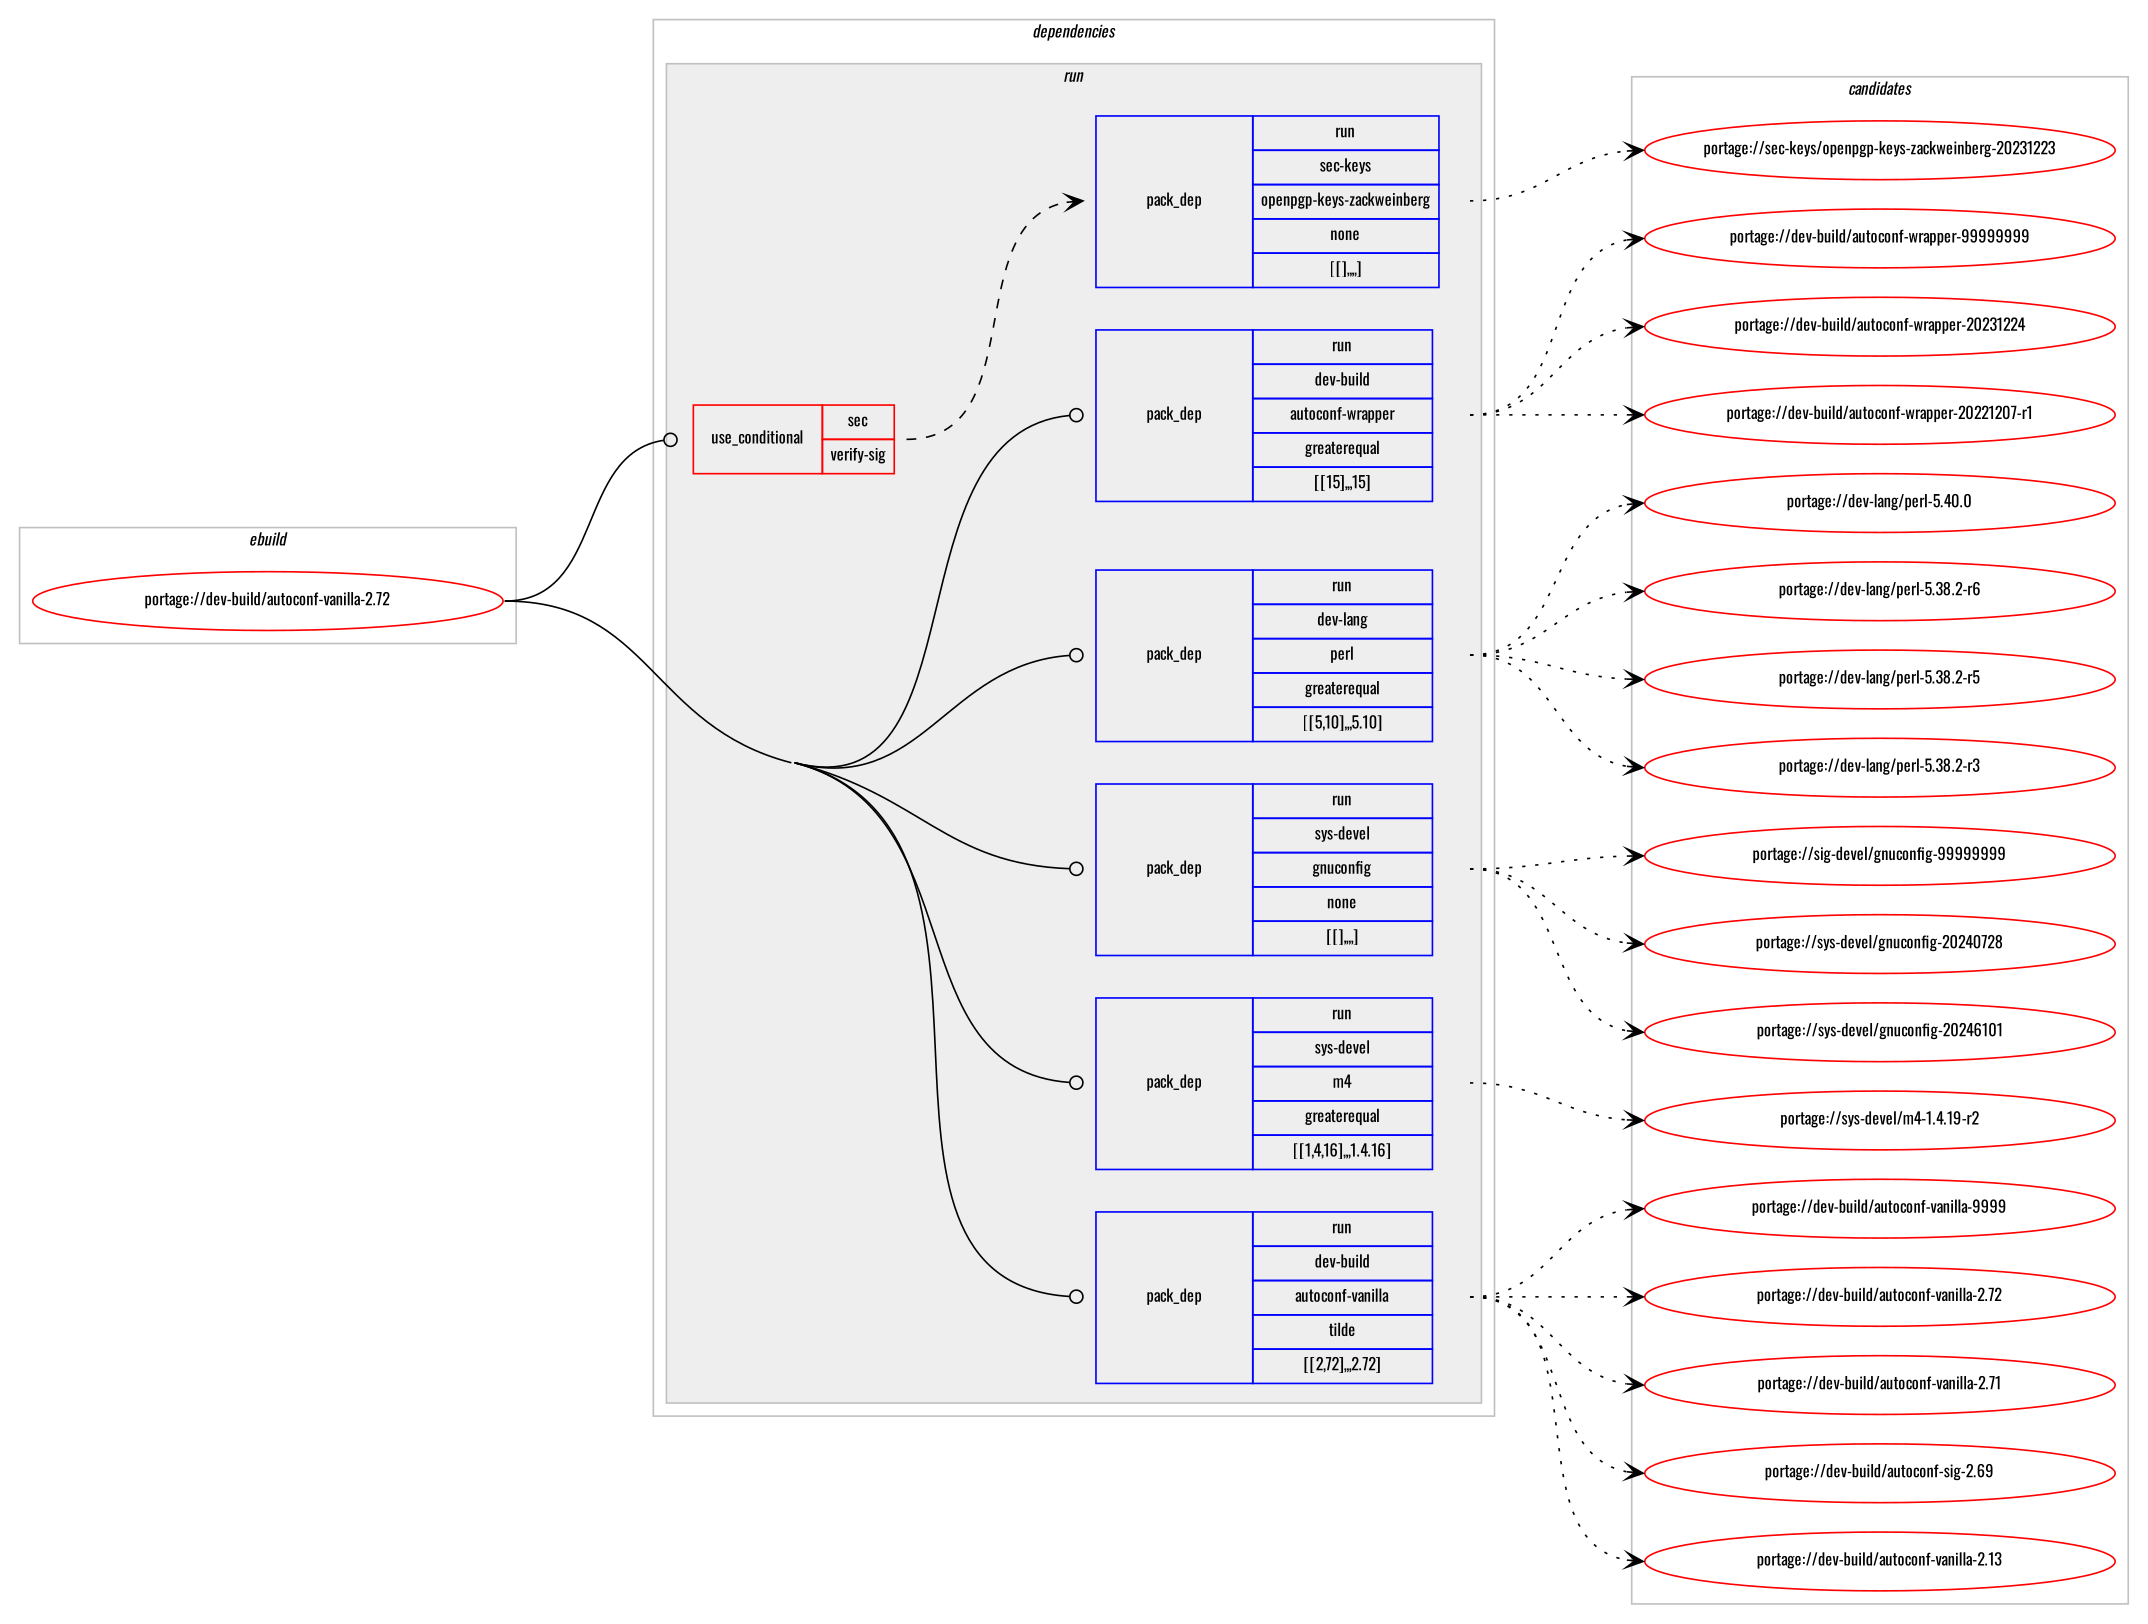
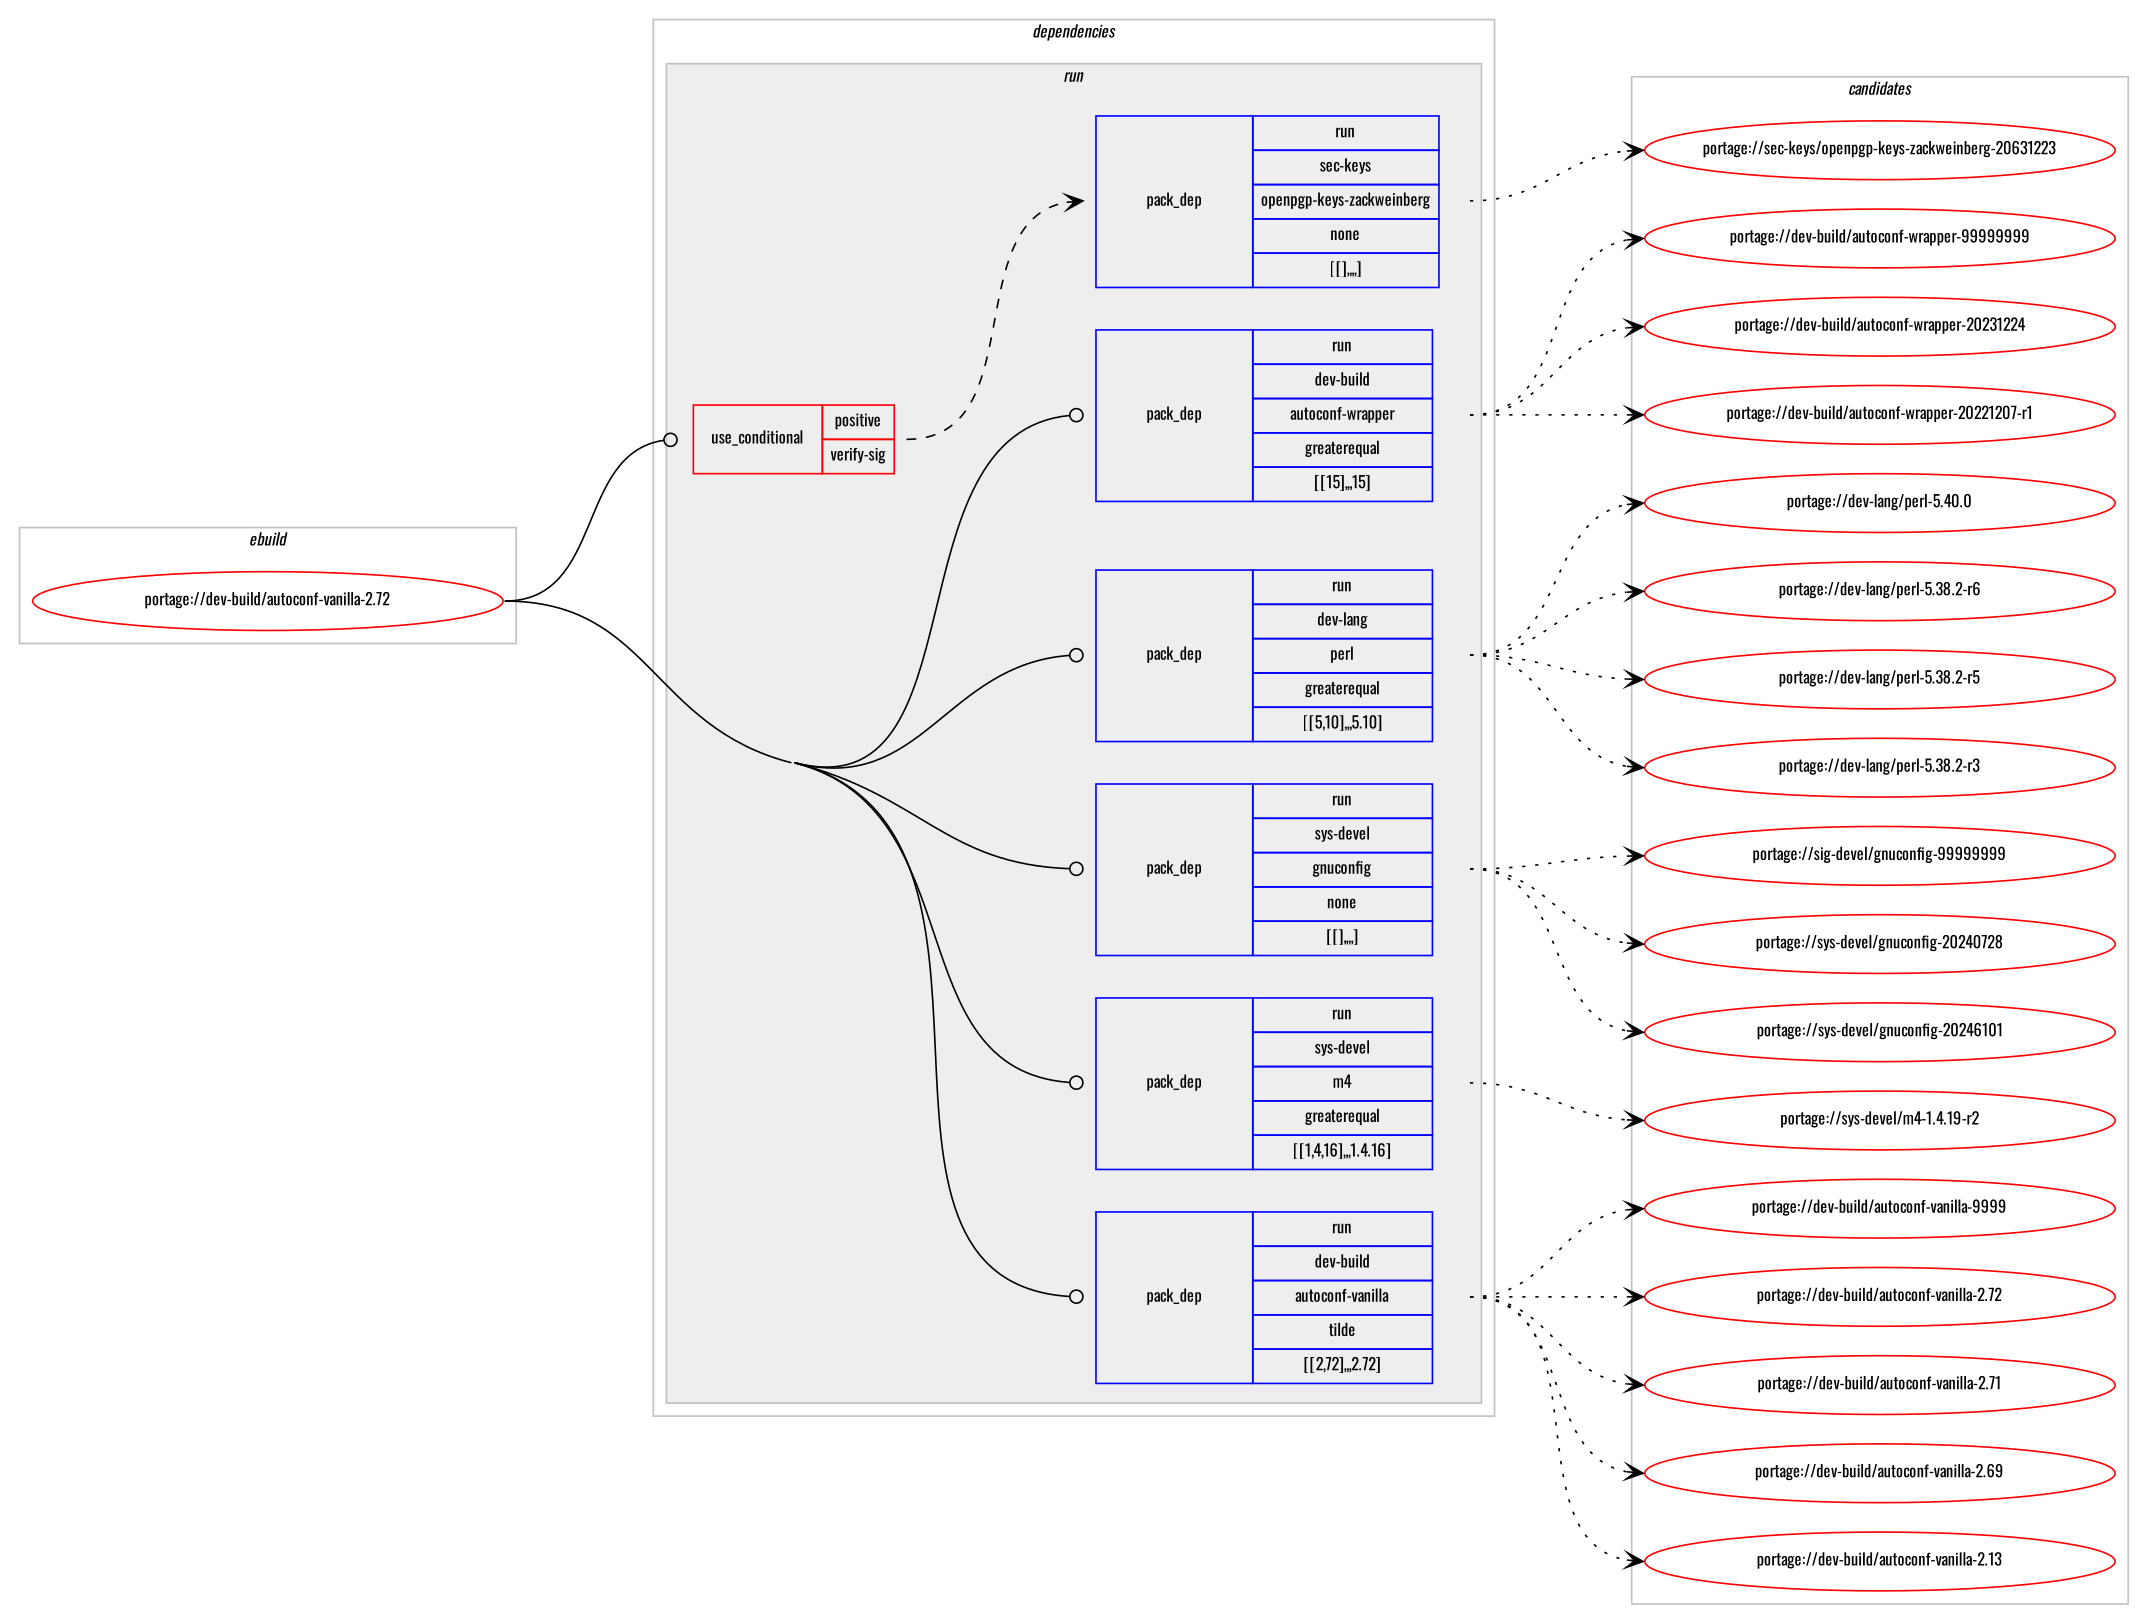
(1880, 150) -> (1880, 150)
(858, 421) -> (858, 421)
(1880, 1473) -> (1880, 1473)
